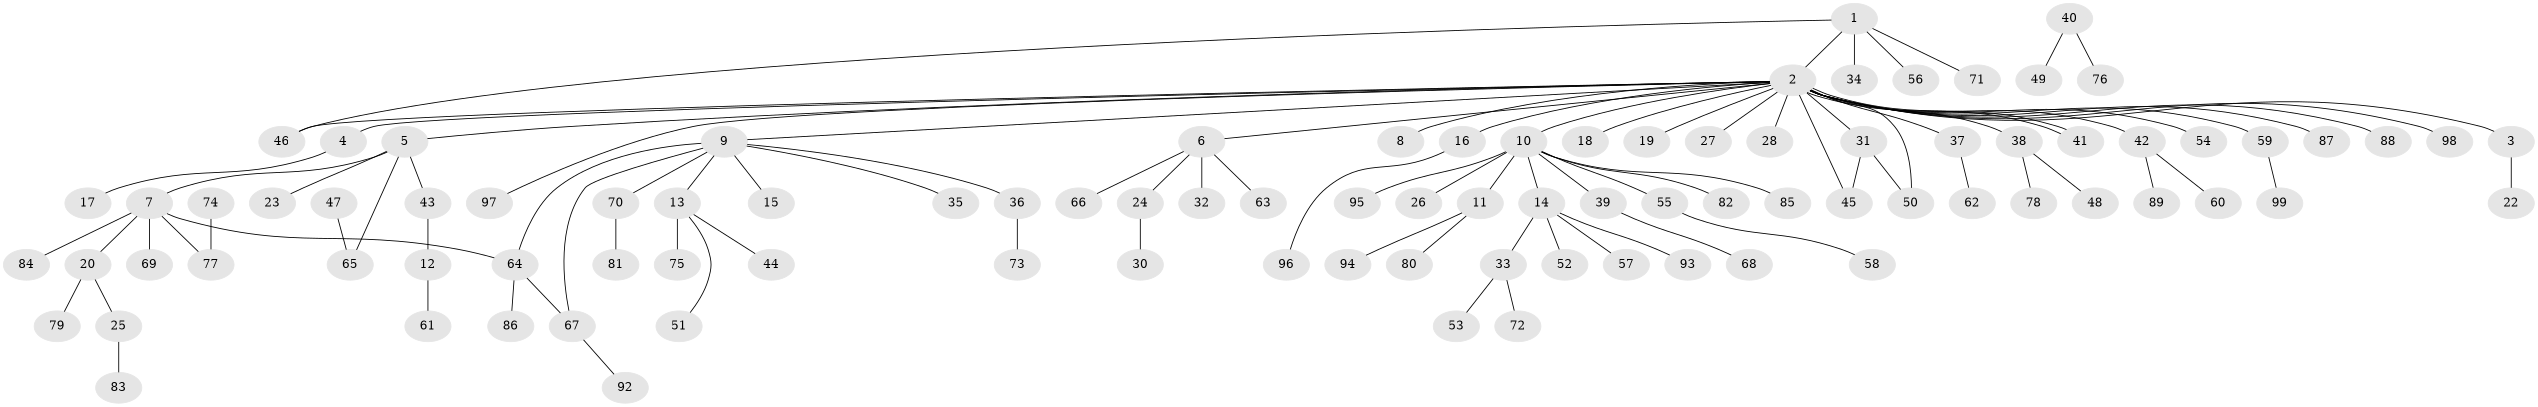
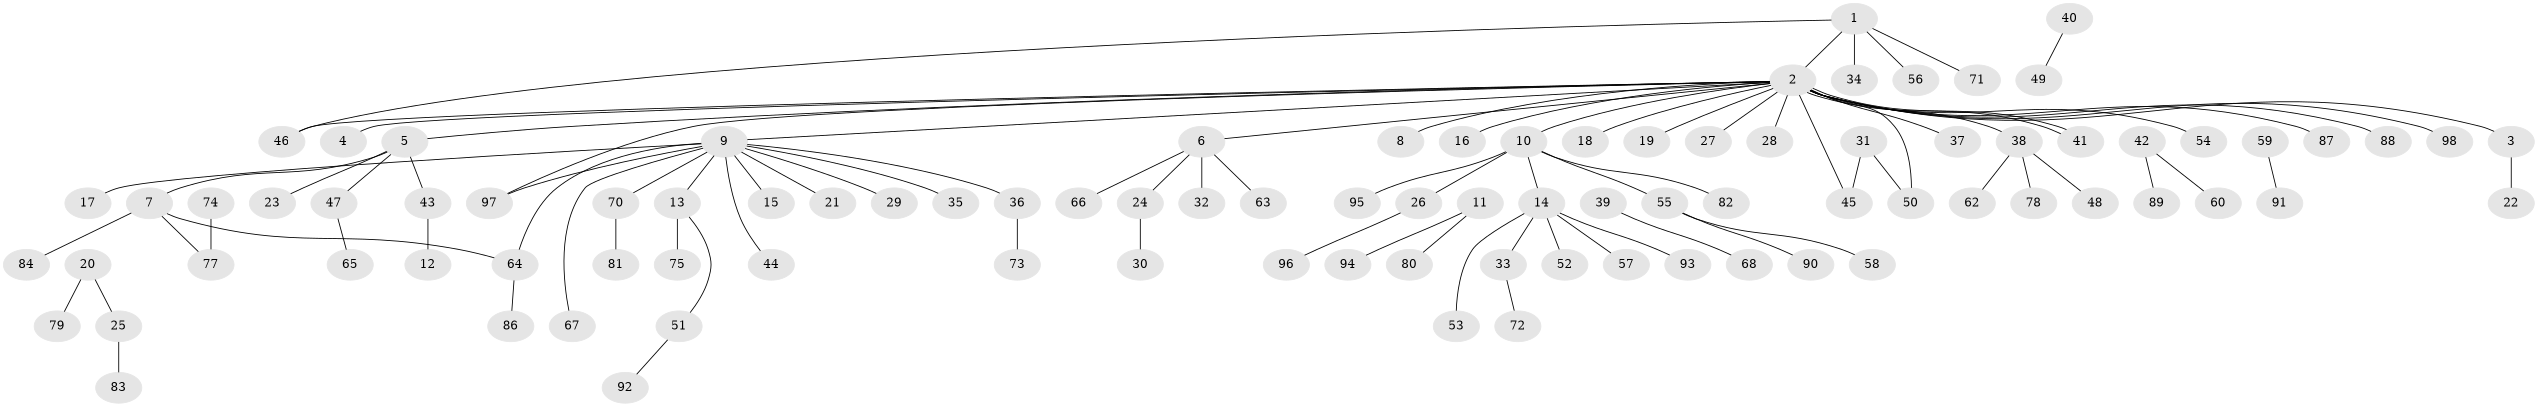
(2100, 80) -> none
(1828, 111) -> none
(1968, 111) -> none
(2029, 111) -> none
none -> (619, 163)
(1965, 172) -> (1996, 173)
(216, 173) -> (402, 162)
(1502, 173) -> none
(1564, 173) -> none
(1349, 174) -> (1353, 234)
(378, 203) -> (369, 173)
none -> (833, 203)
none -> (894, 203)
(1788, 203) -> none
(2280, 203) -> (2280, 203)
(119, 234) -> none
(724, 234) -> (736, 207)
(149, 265) -> none
none -> (1811, 265)
(544, 296) -> none
(1480, 296) -> (1472, 250)
(428, 326) -> none
(599, 357) -> (652, 357)
